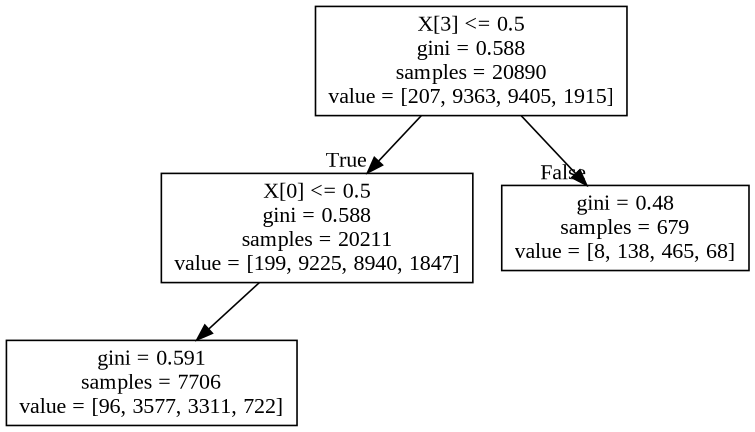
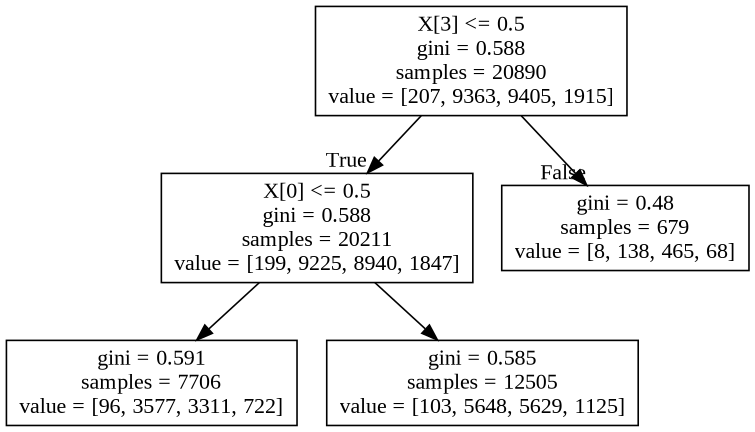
none -> (482, 383)
